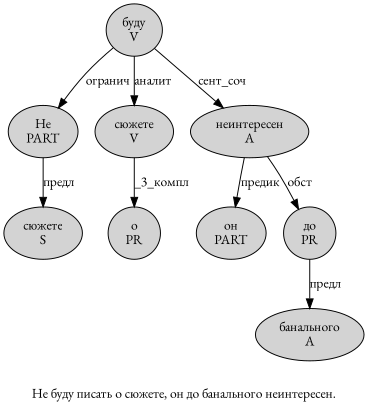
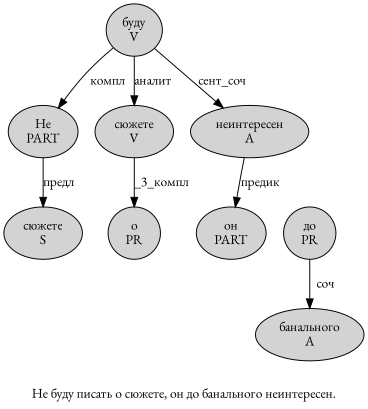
(108, 81) -> (108, 81)
(281, 178) -> none
(326, 284) -> (326, 284)
